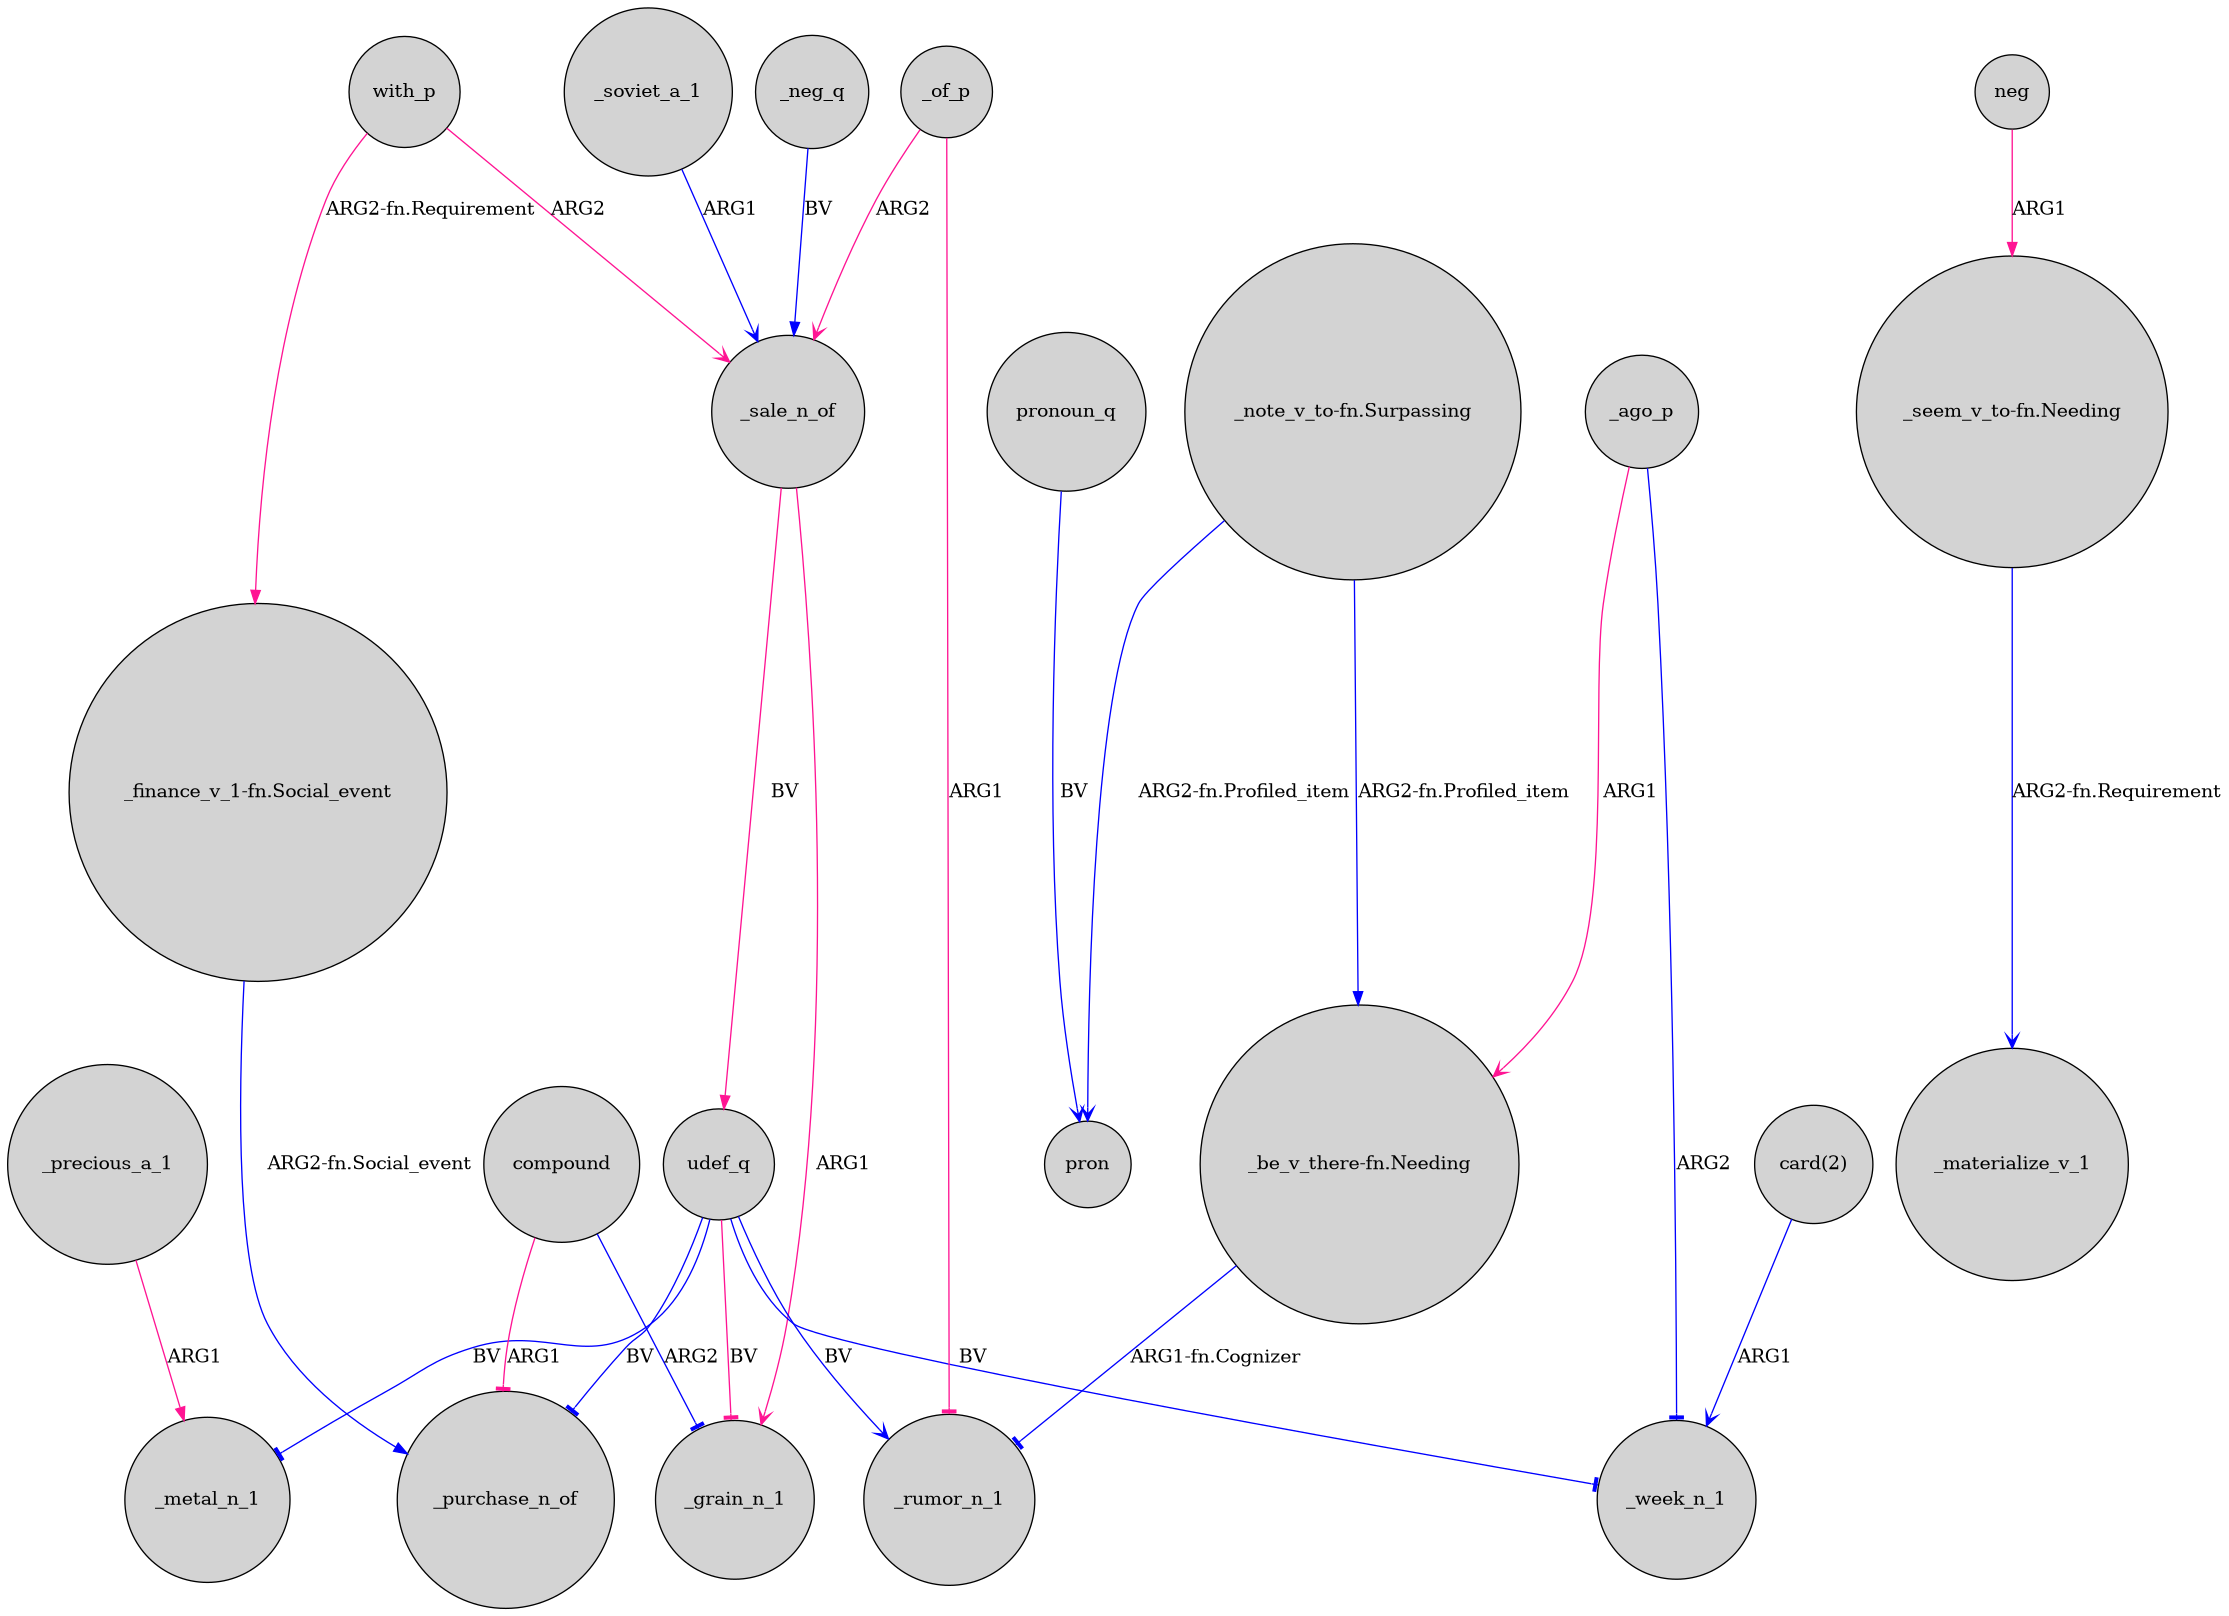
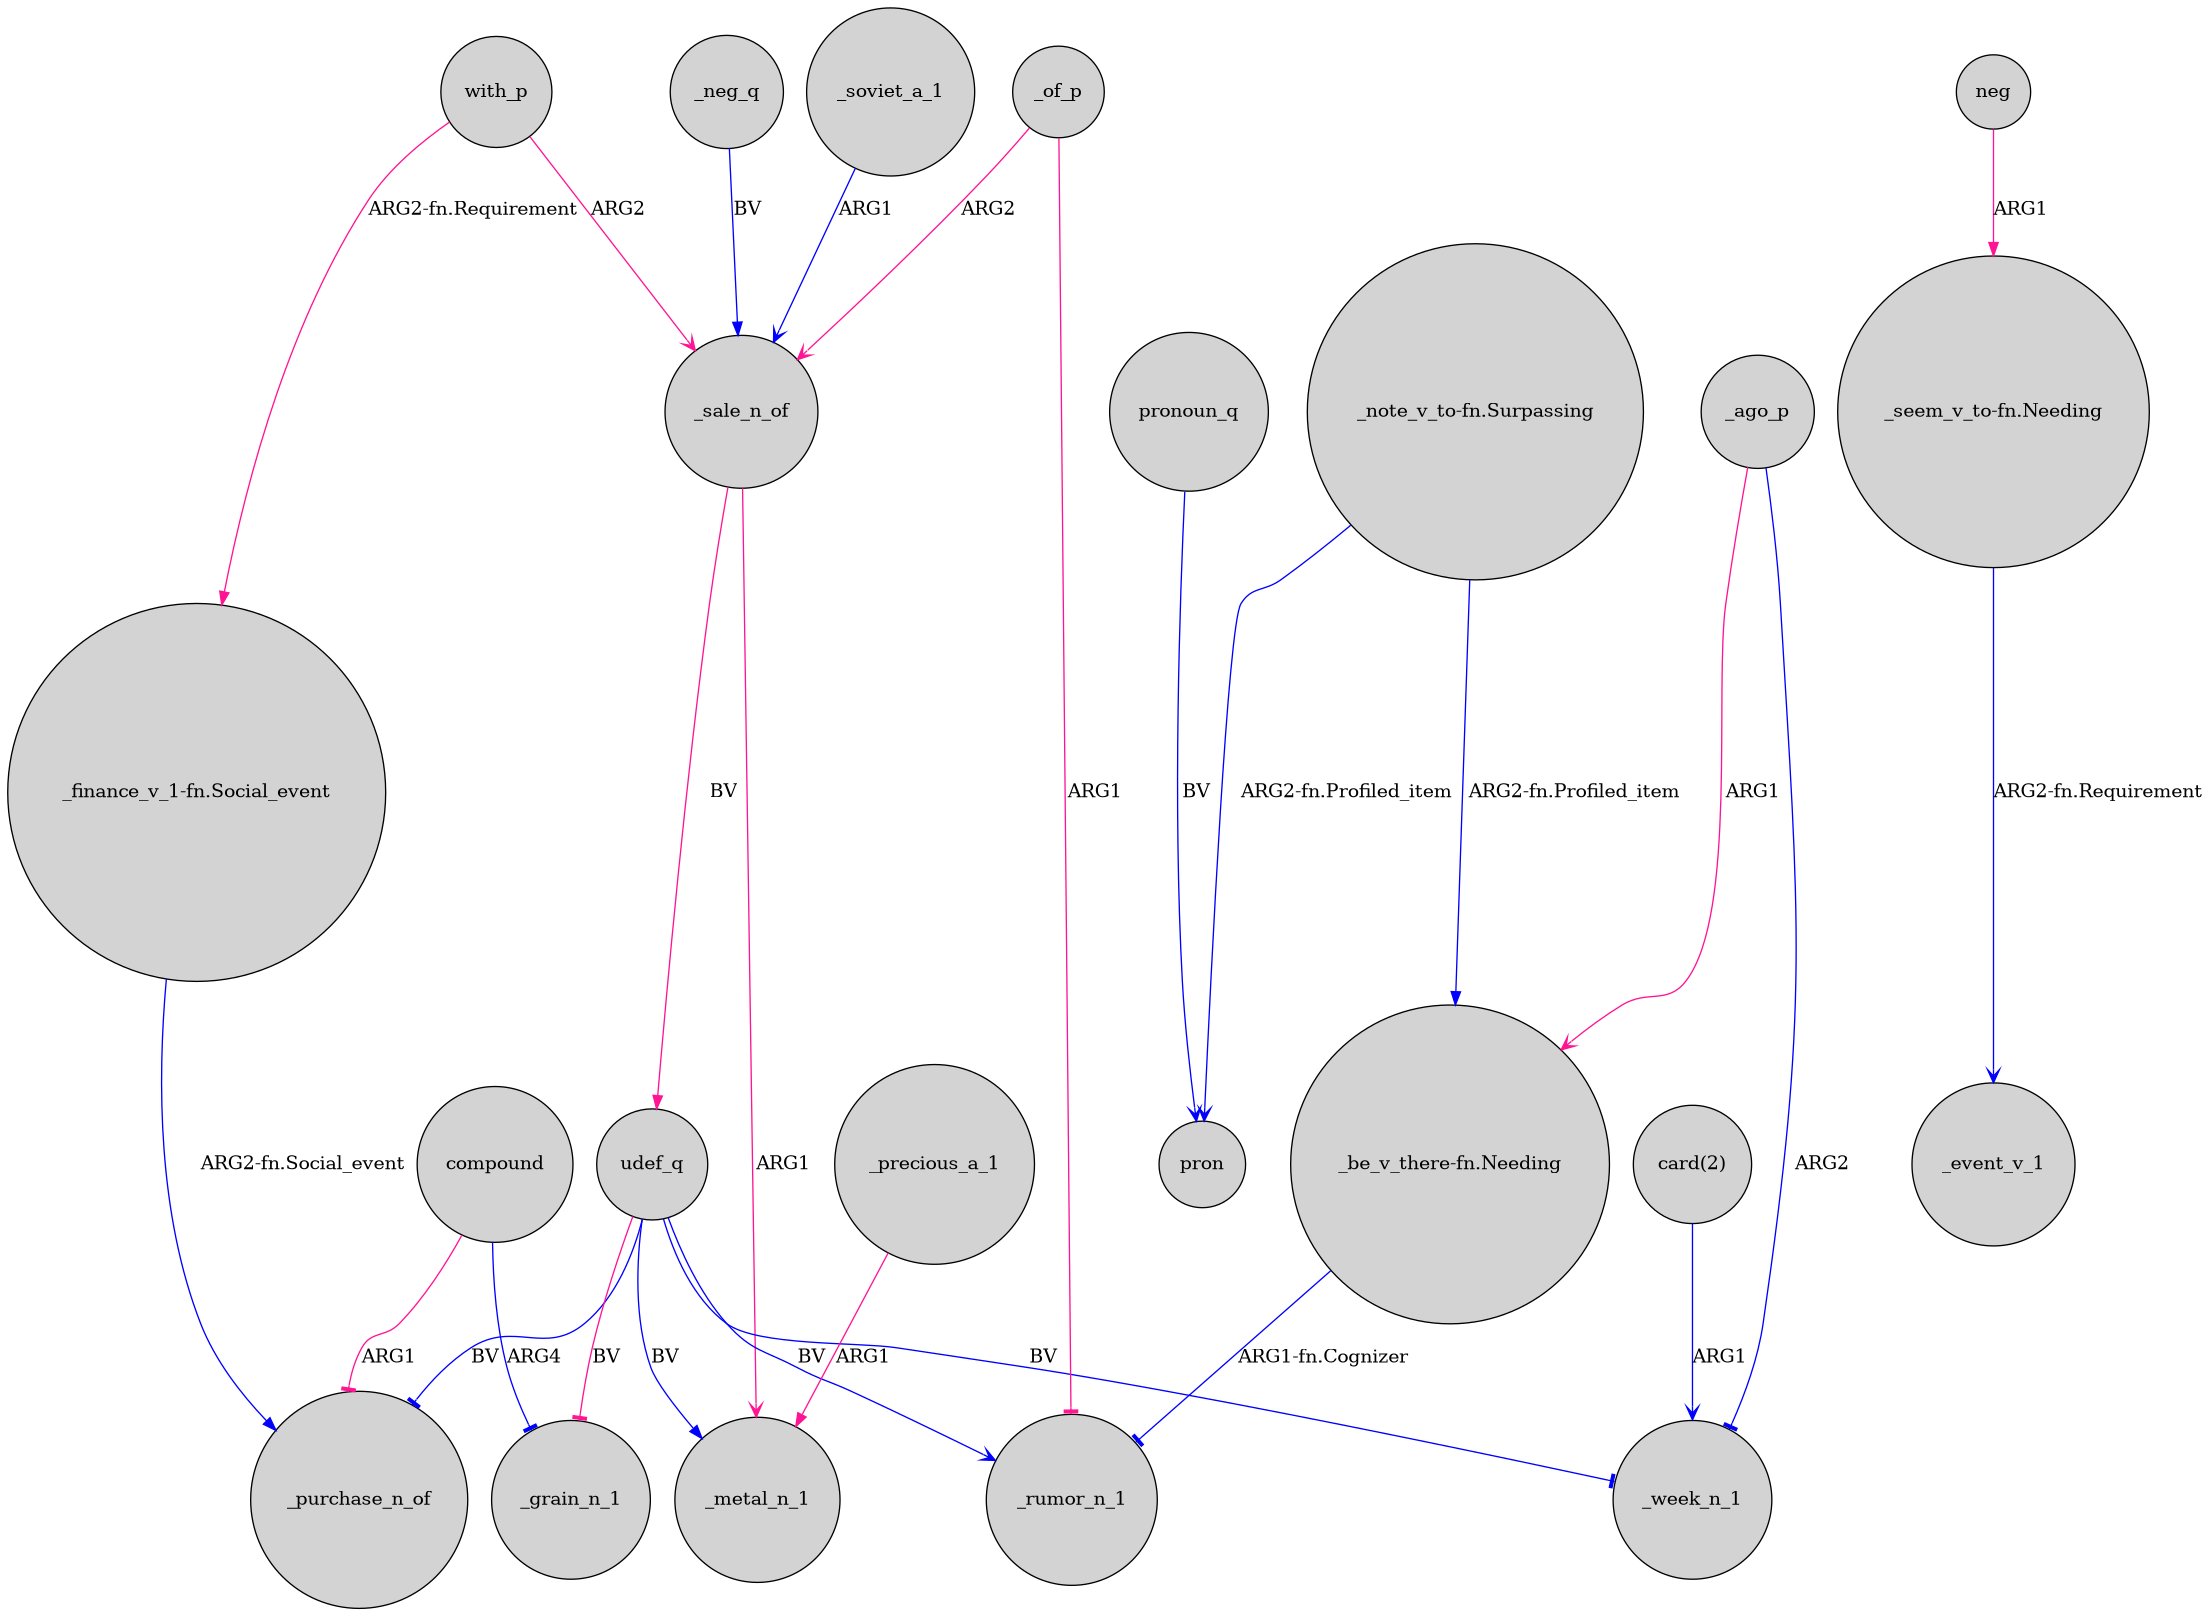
(817, 951) -> (749, 946)
(2012, 1164) -> (1994, 1164)
(517, 1341) -> (642, 1331)
(692, 1358) -> (534, 1358)
